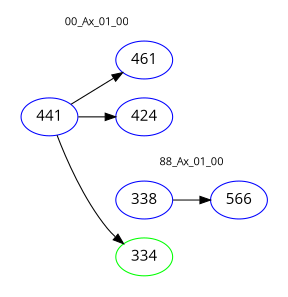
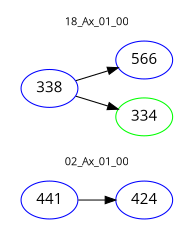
(97, 23) -> (97, 163)
(144, 60) -> none
(192, 163) -> (97, 23)
(81, 189) -> (92, 101)
